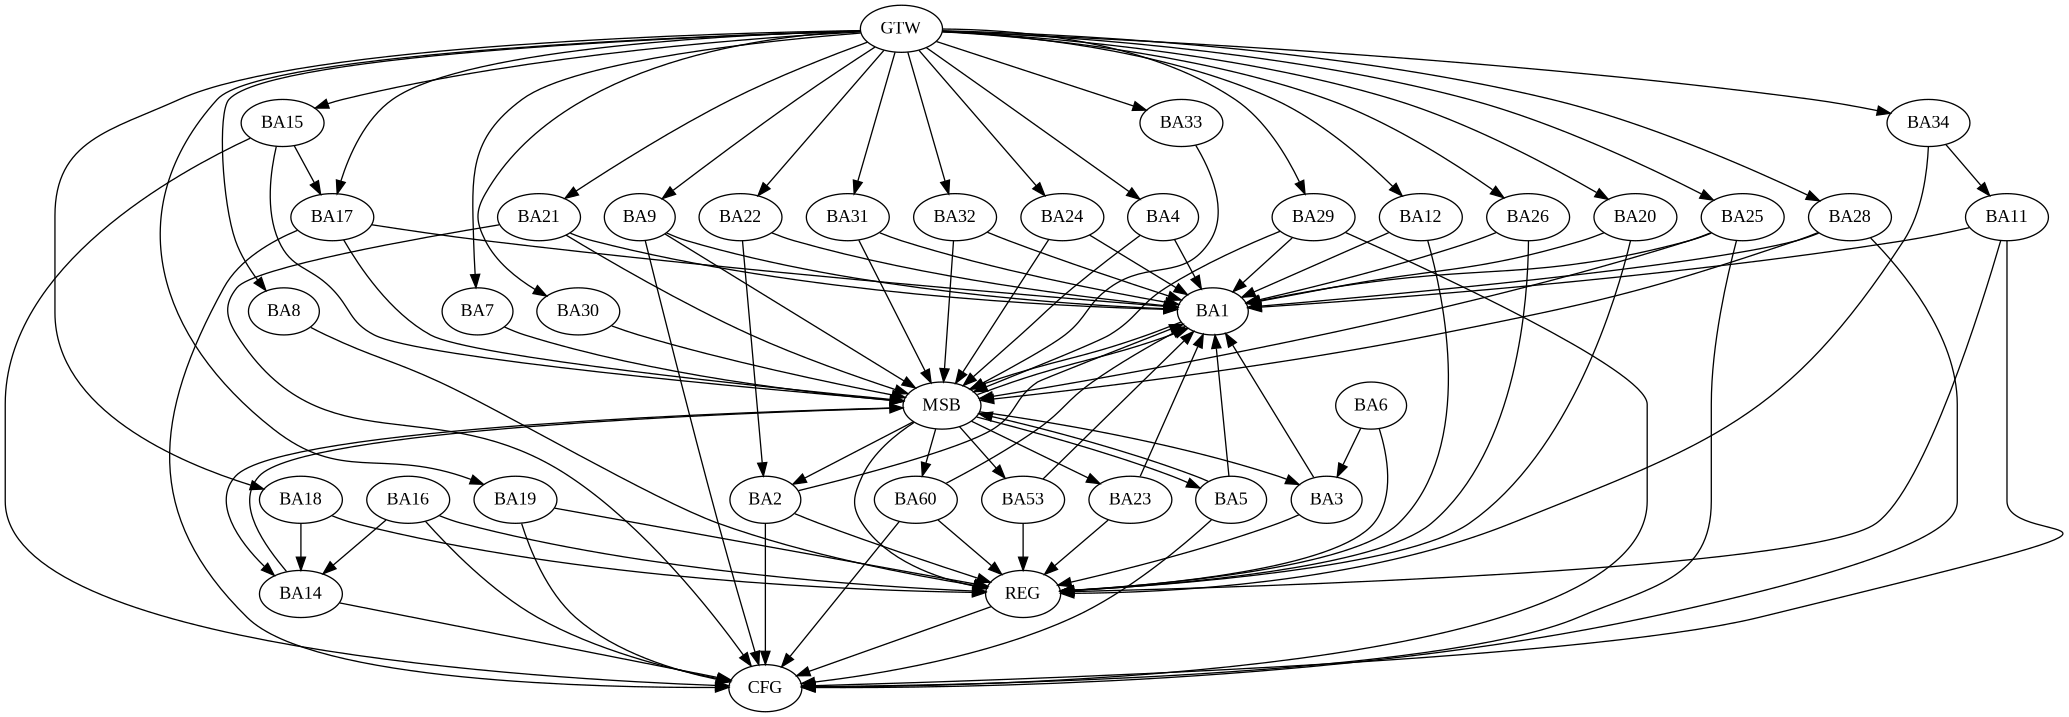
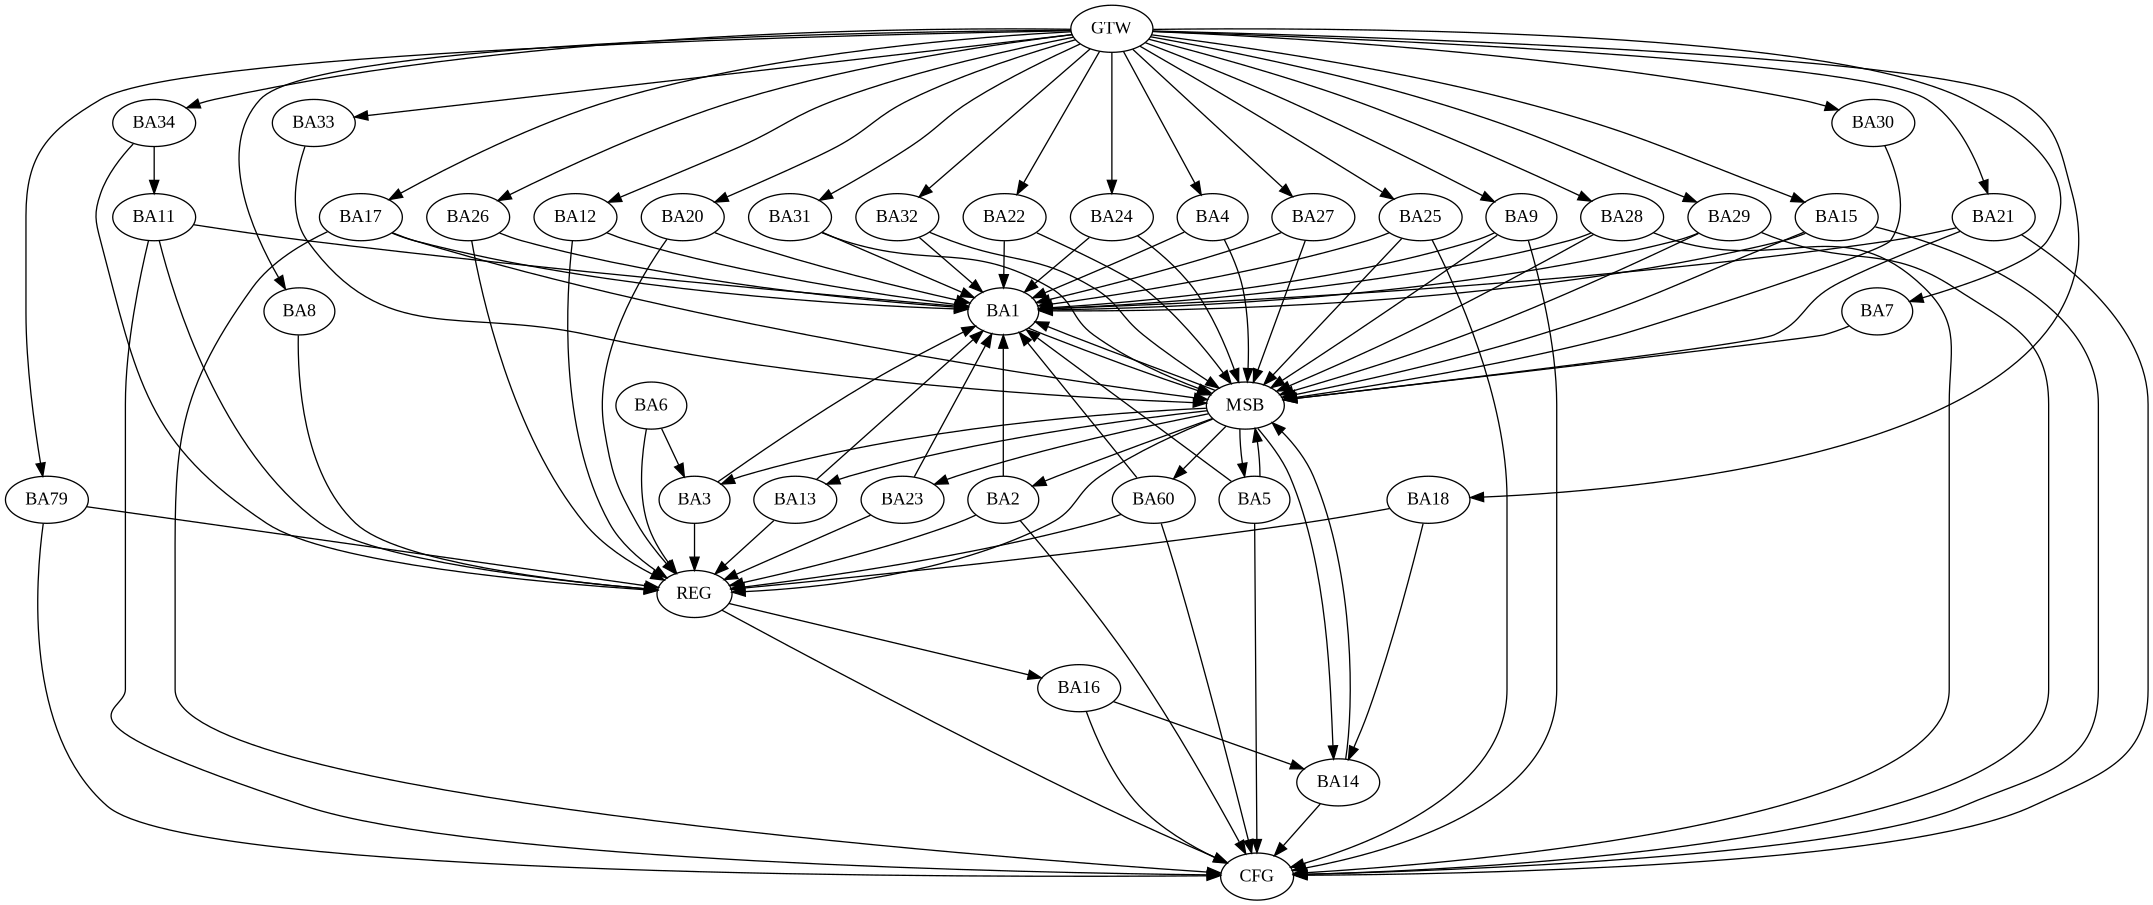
(304, 164) -> (1375, 300)
none -> (1313, 217)
(752, 352) -> (1117, 272)
(515, 500) -> (47, 500)
(1023, 500) -> (795, 500)
(704, 568) -> (879, 639)
